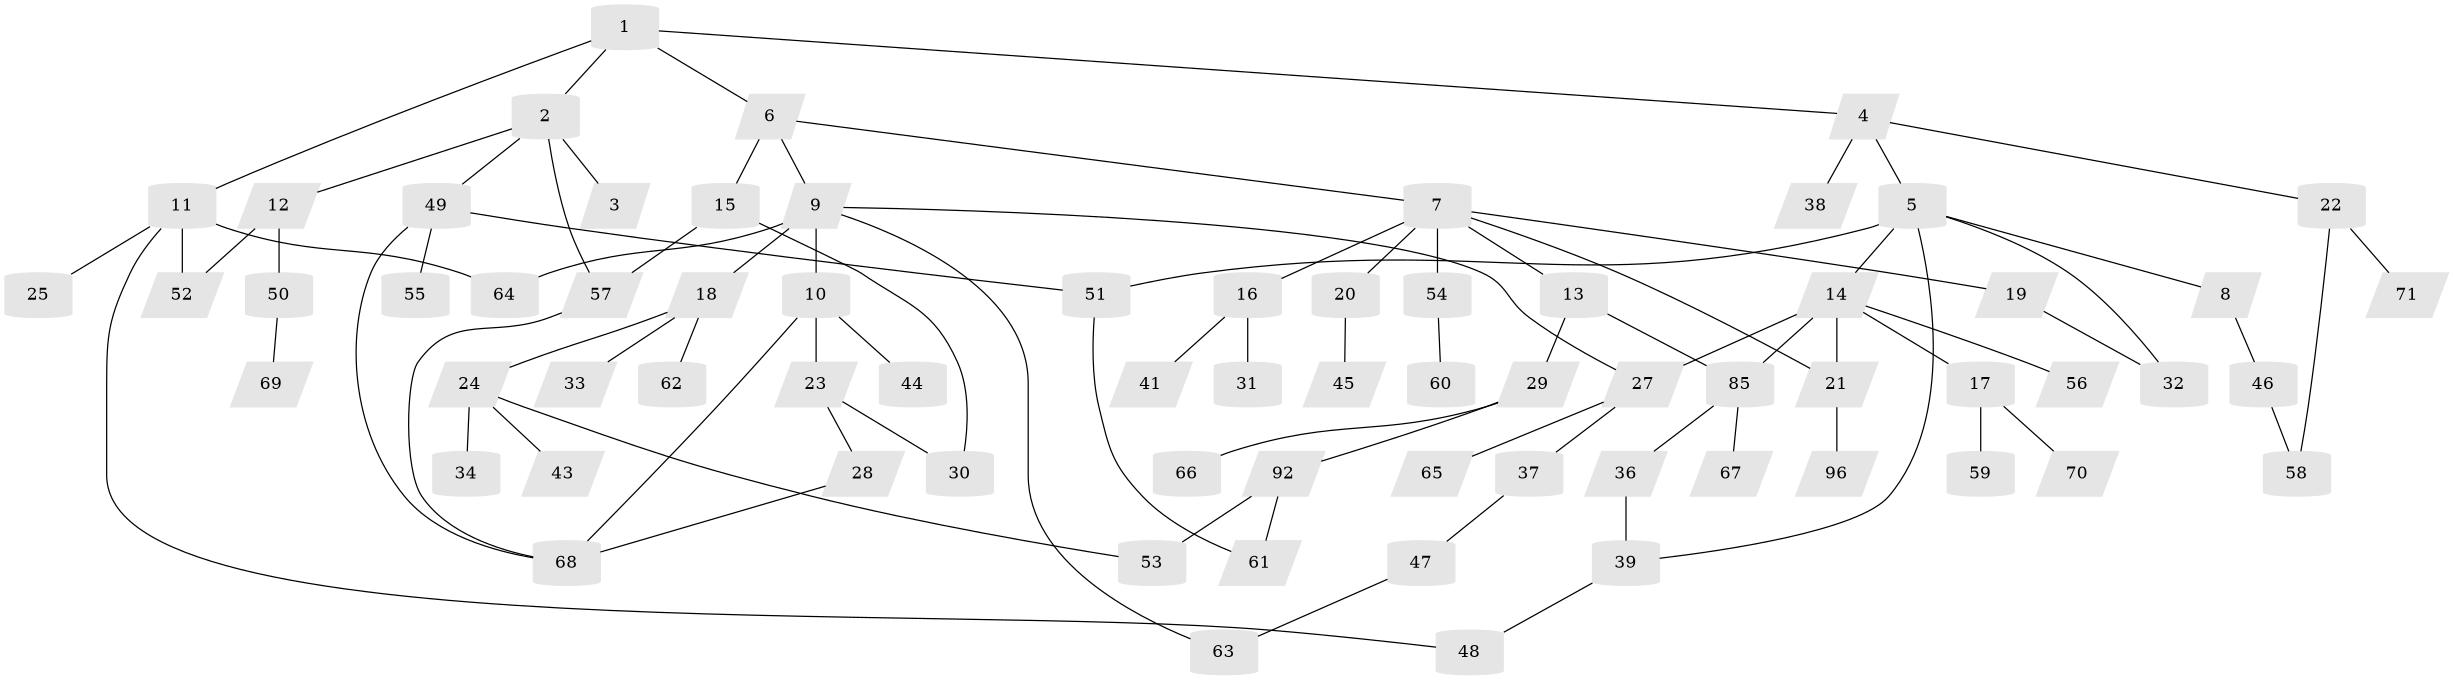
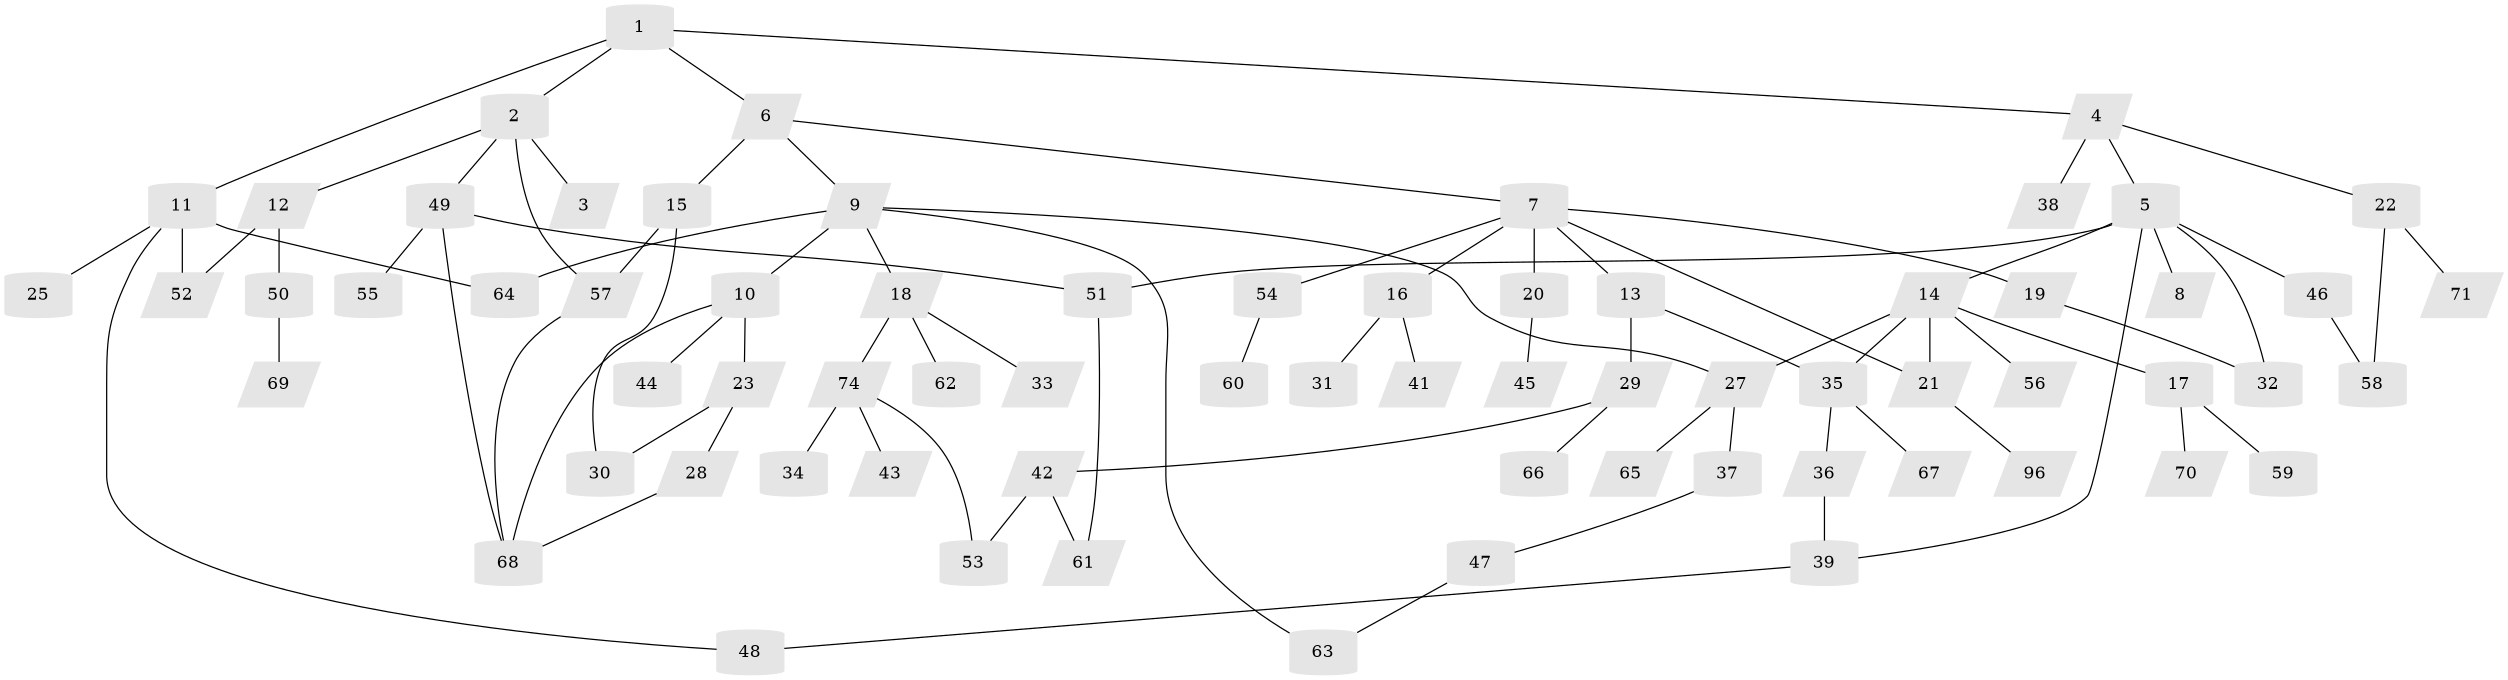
(2245, 340) -> (2232, 251)
(470, 384) -> (850, 384)
(1740, 384) -> (1833, 384)
(1284, 474) -> (1043, 474)
